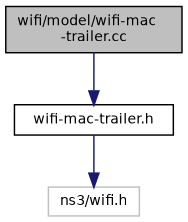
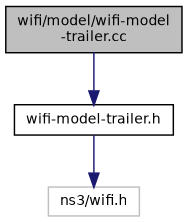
(94, 30) -> (94, 30)
(94, 120) -> (94, 120)
